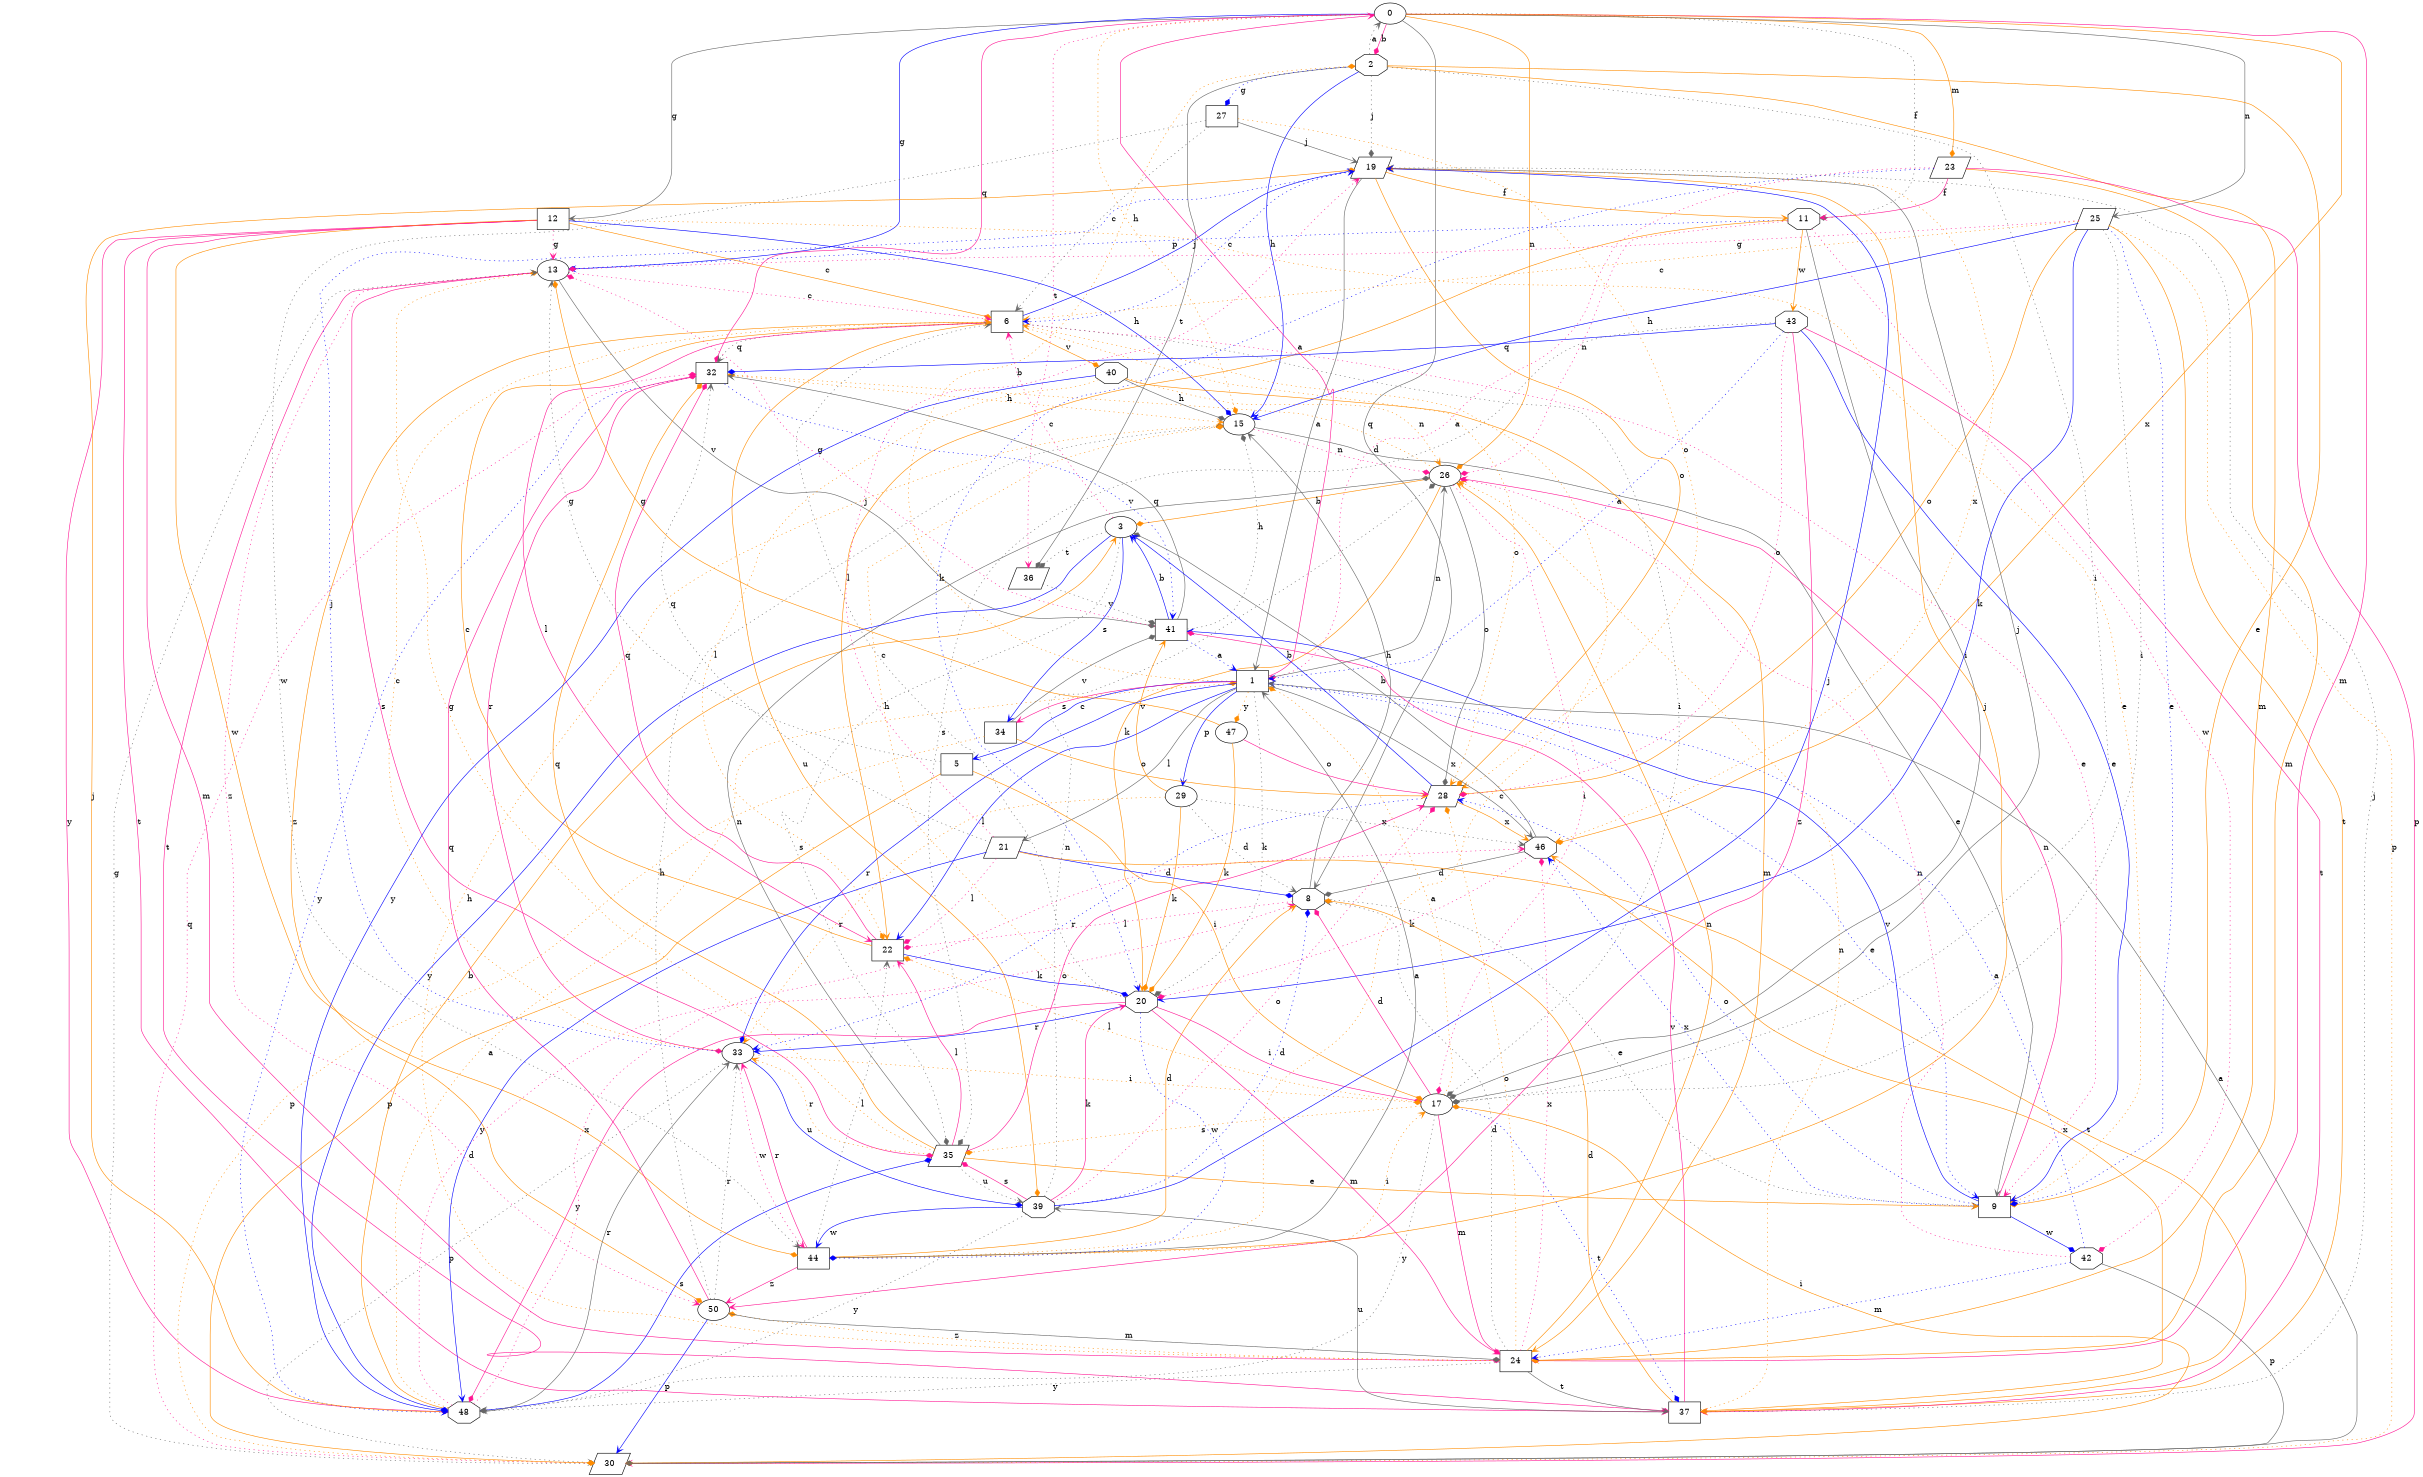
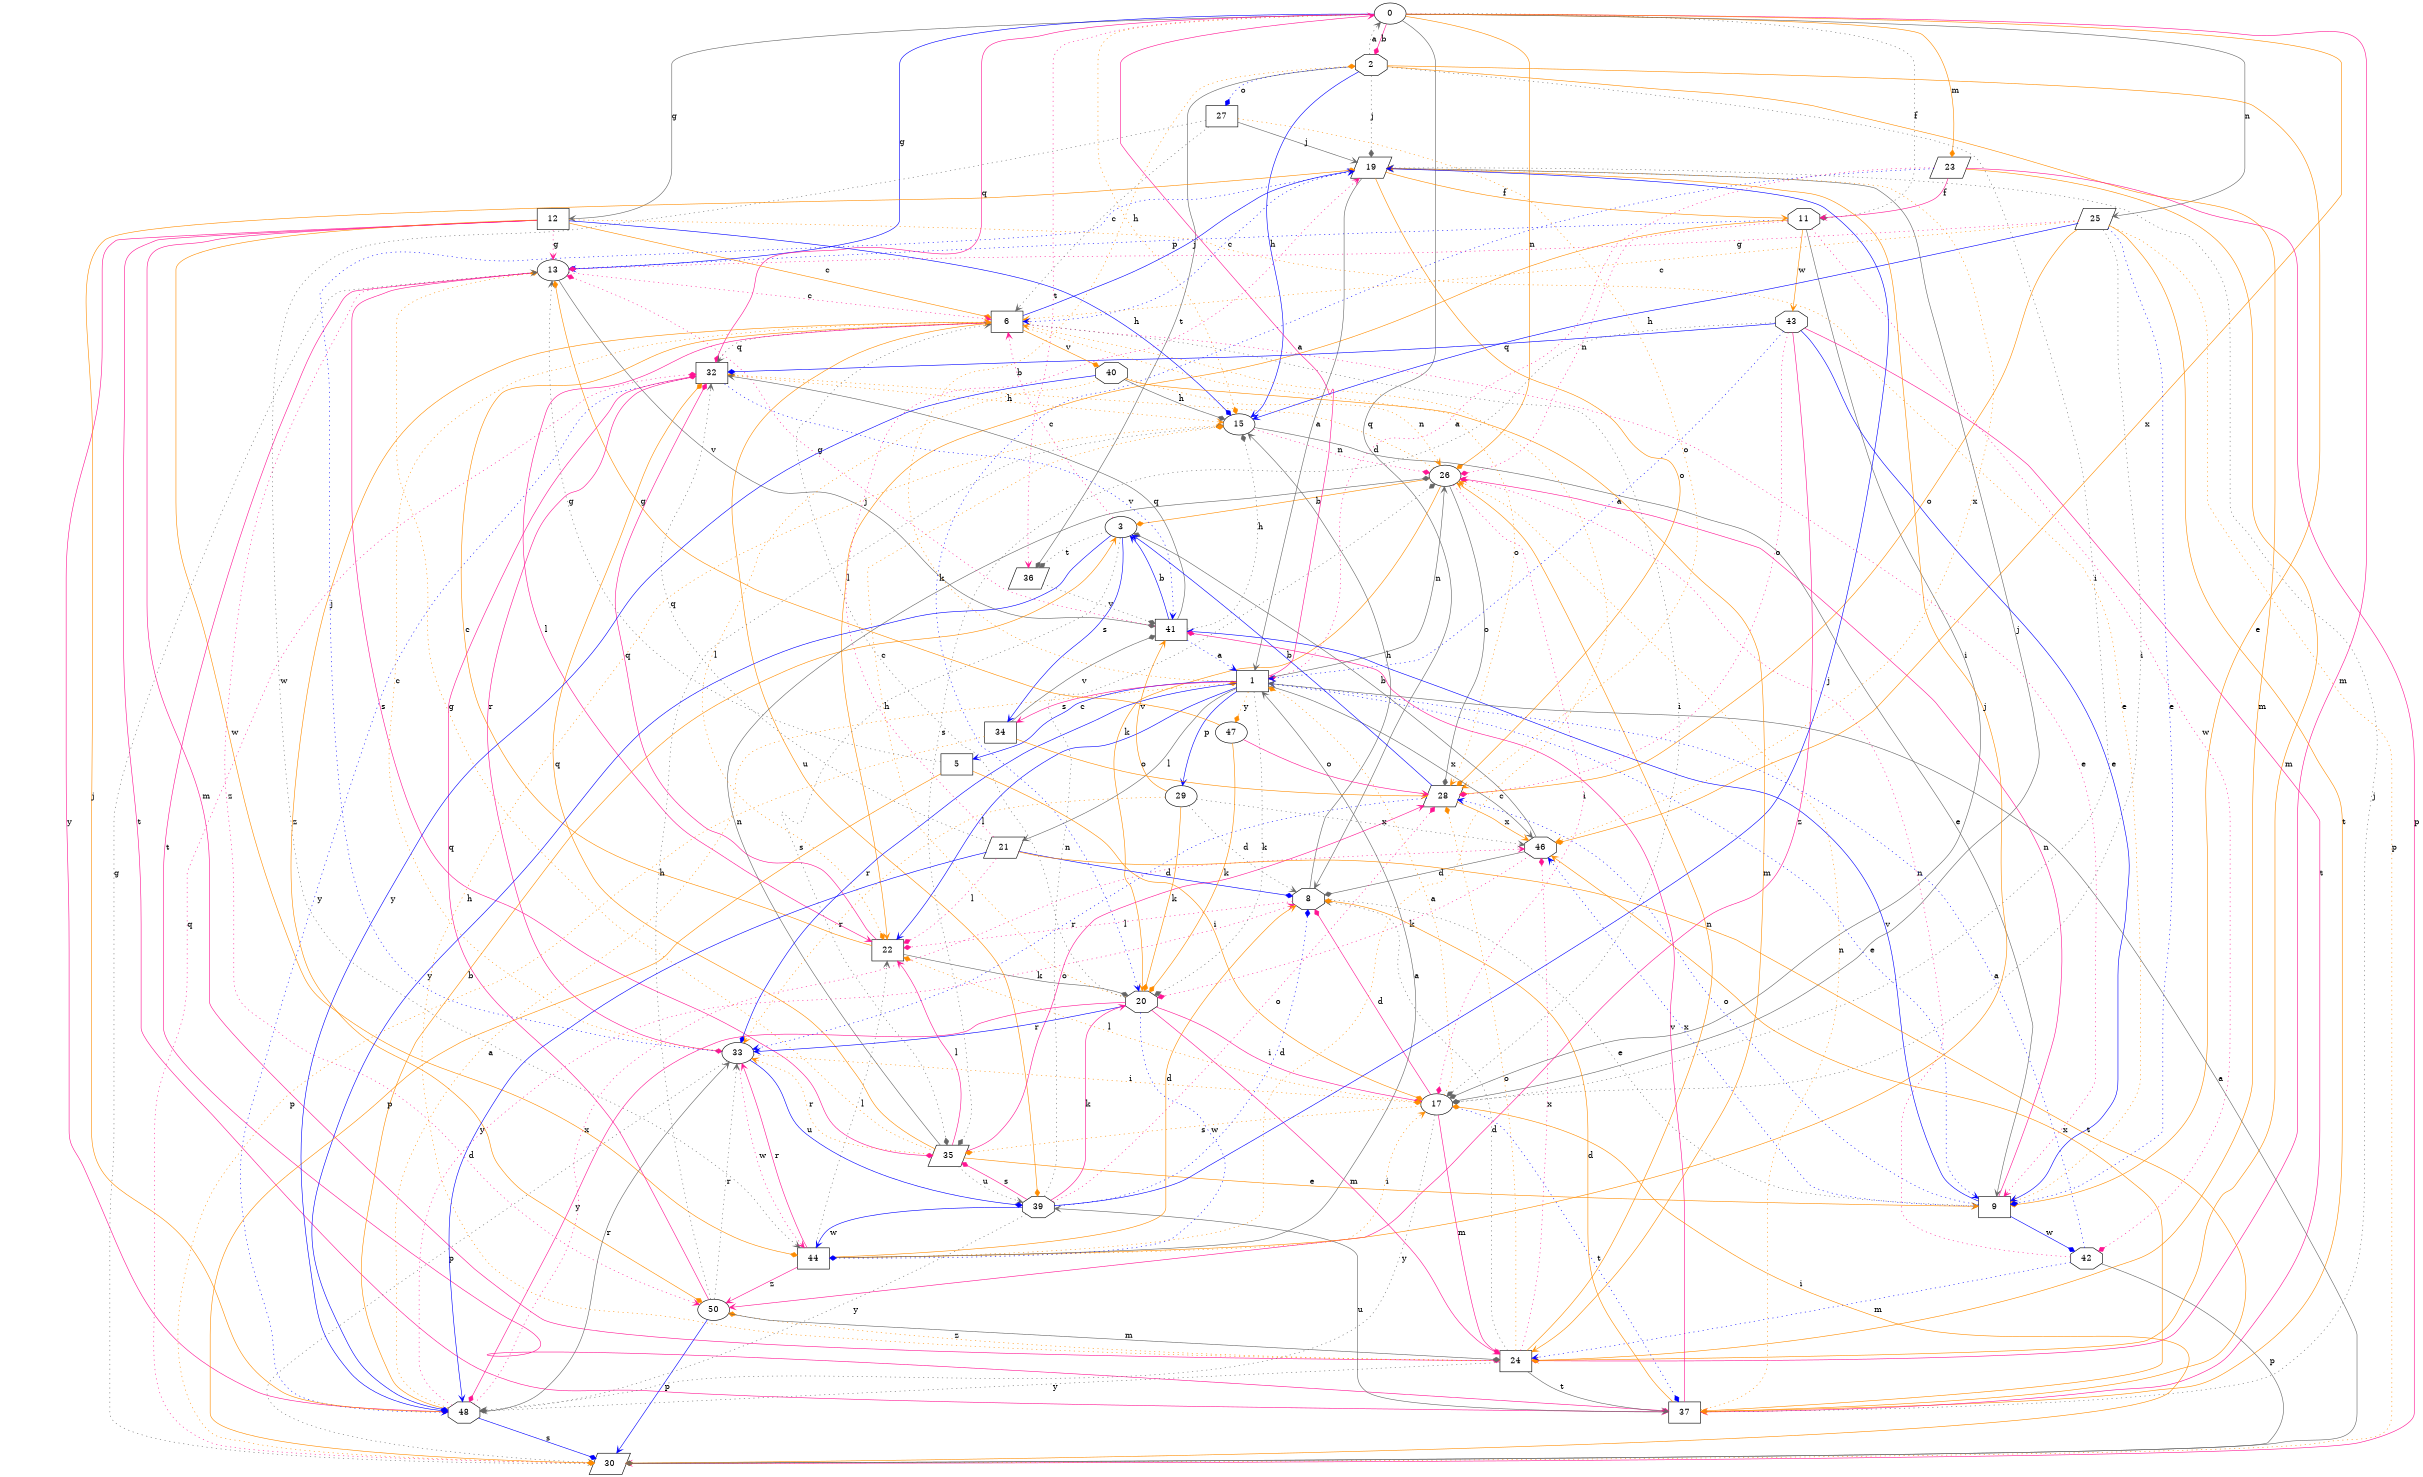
(1243, 91) -> (1243, 91)
(1861, 823) -> none
(1023, 978) -> (1023, 978)
(686, 1271) -> (534, 1437)
